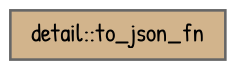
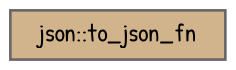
(118, 35) -> (118, 35)
